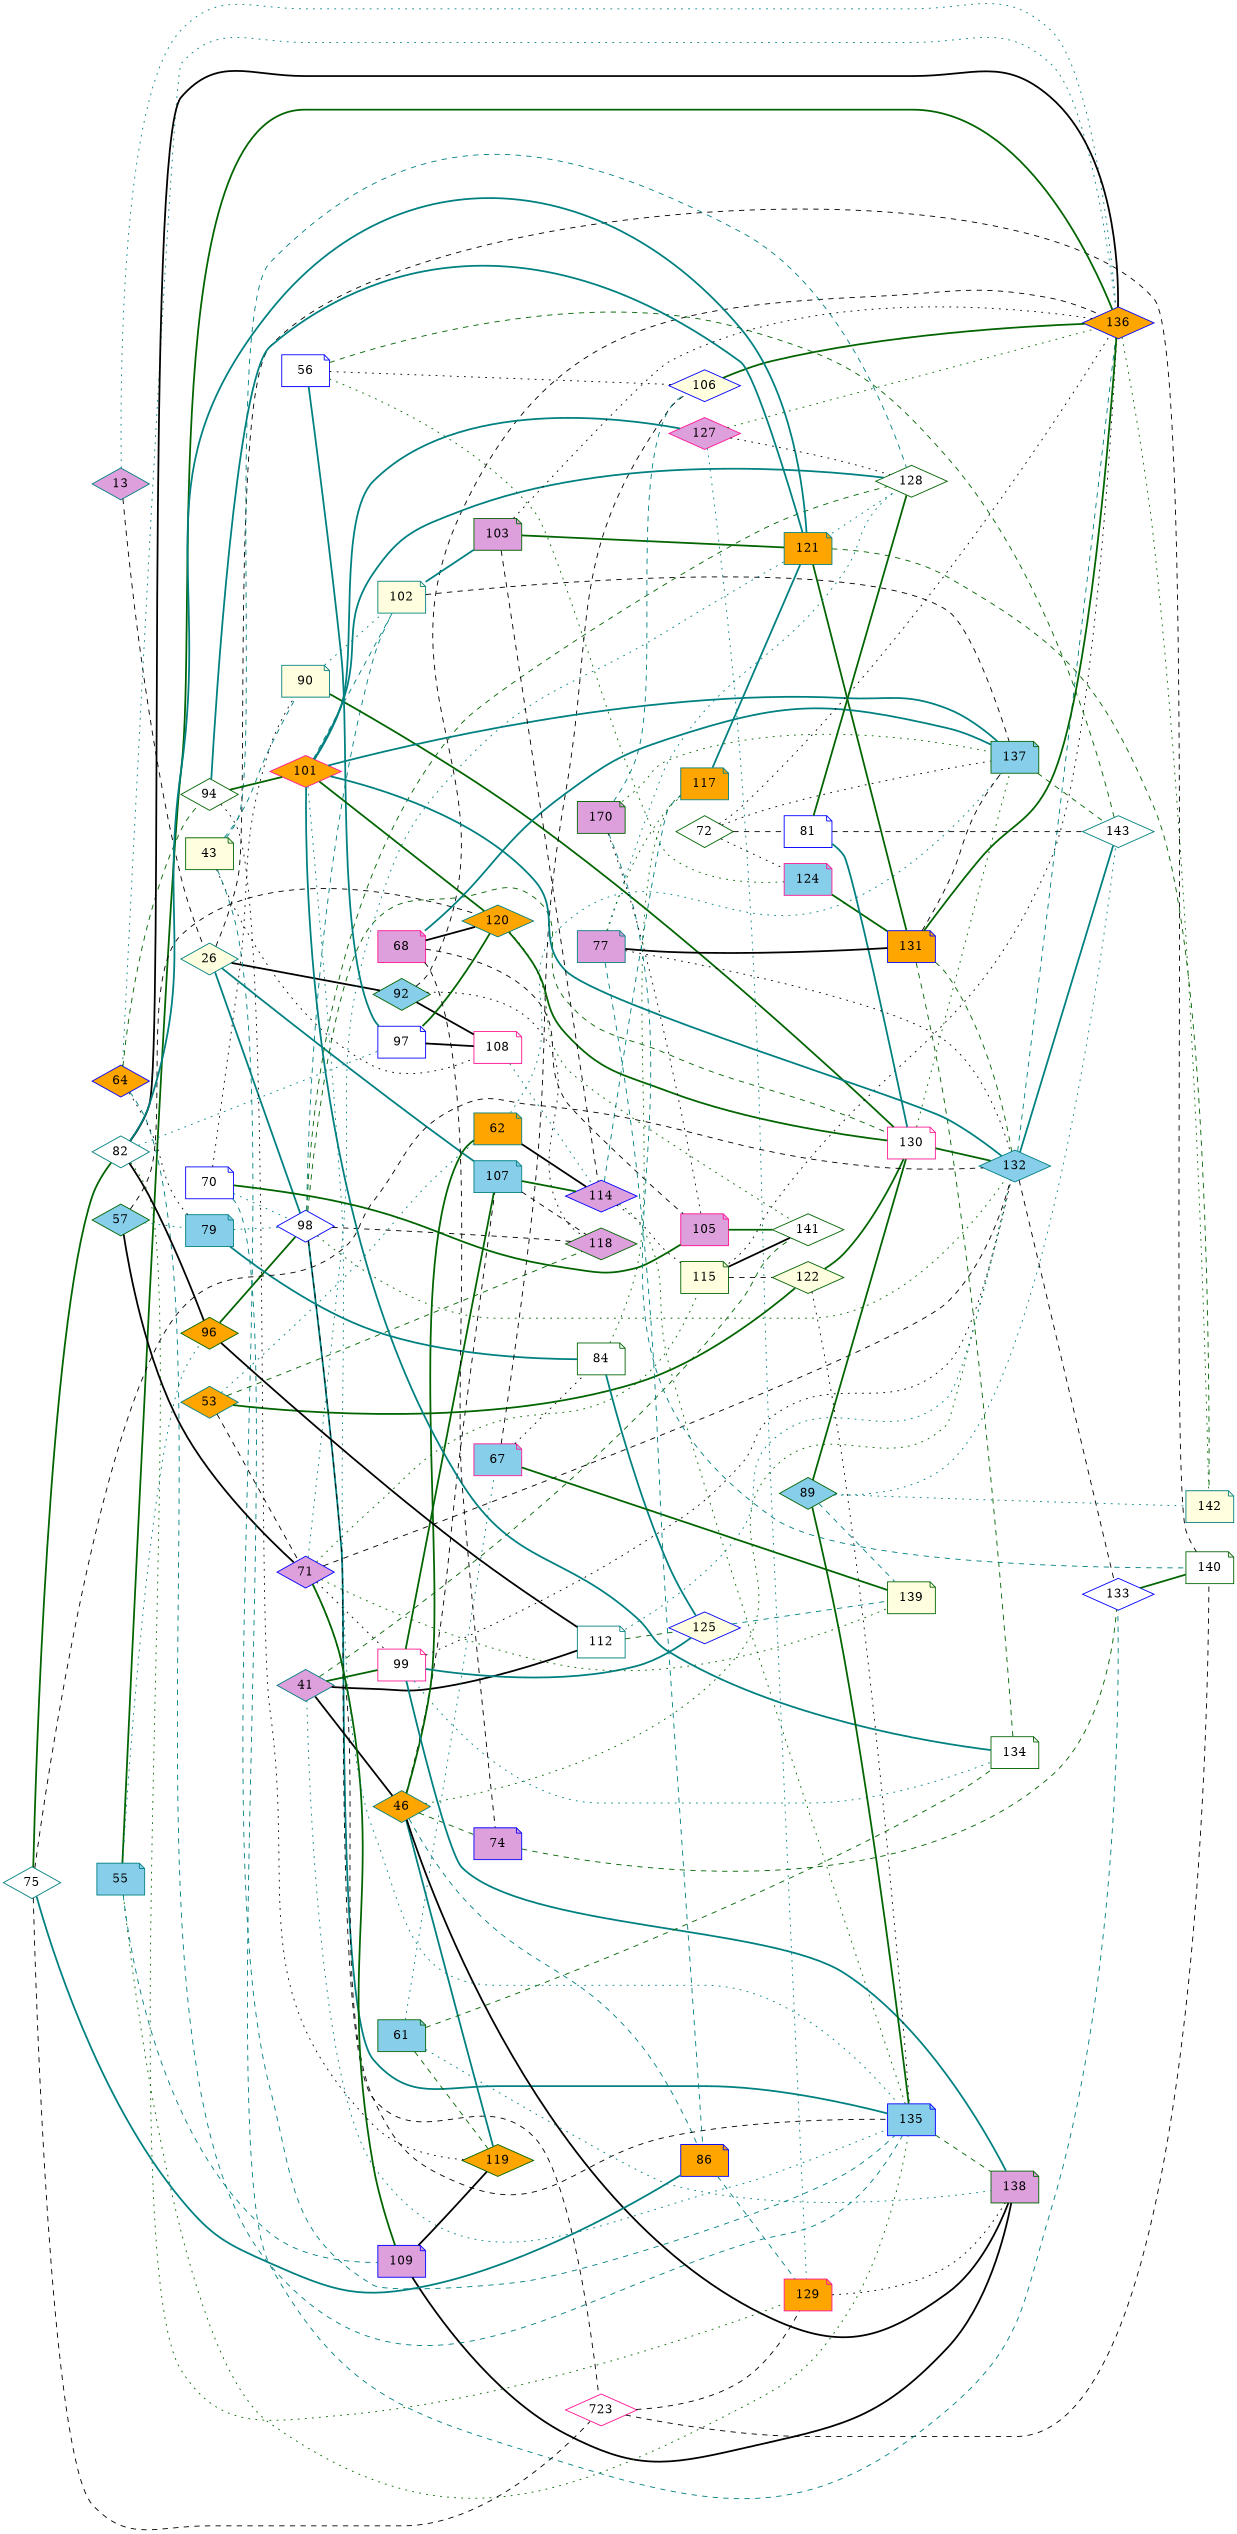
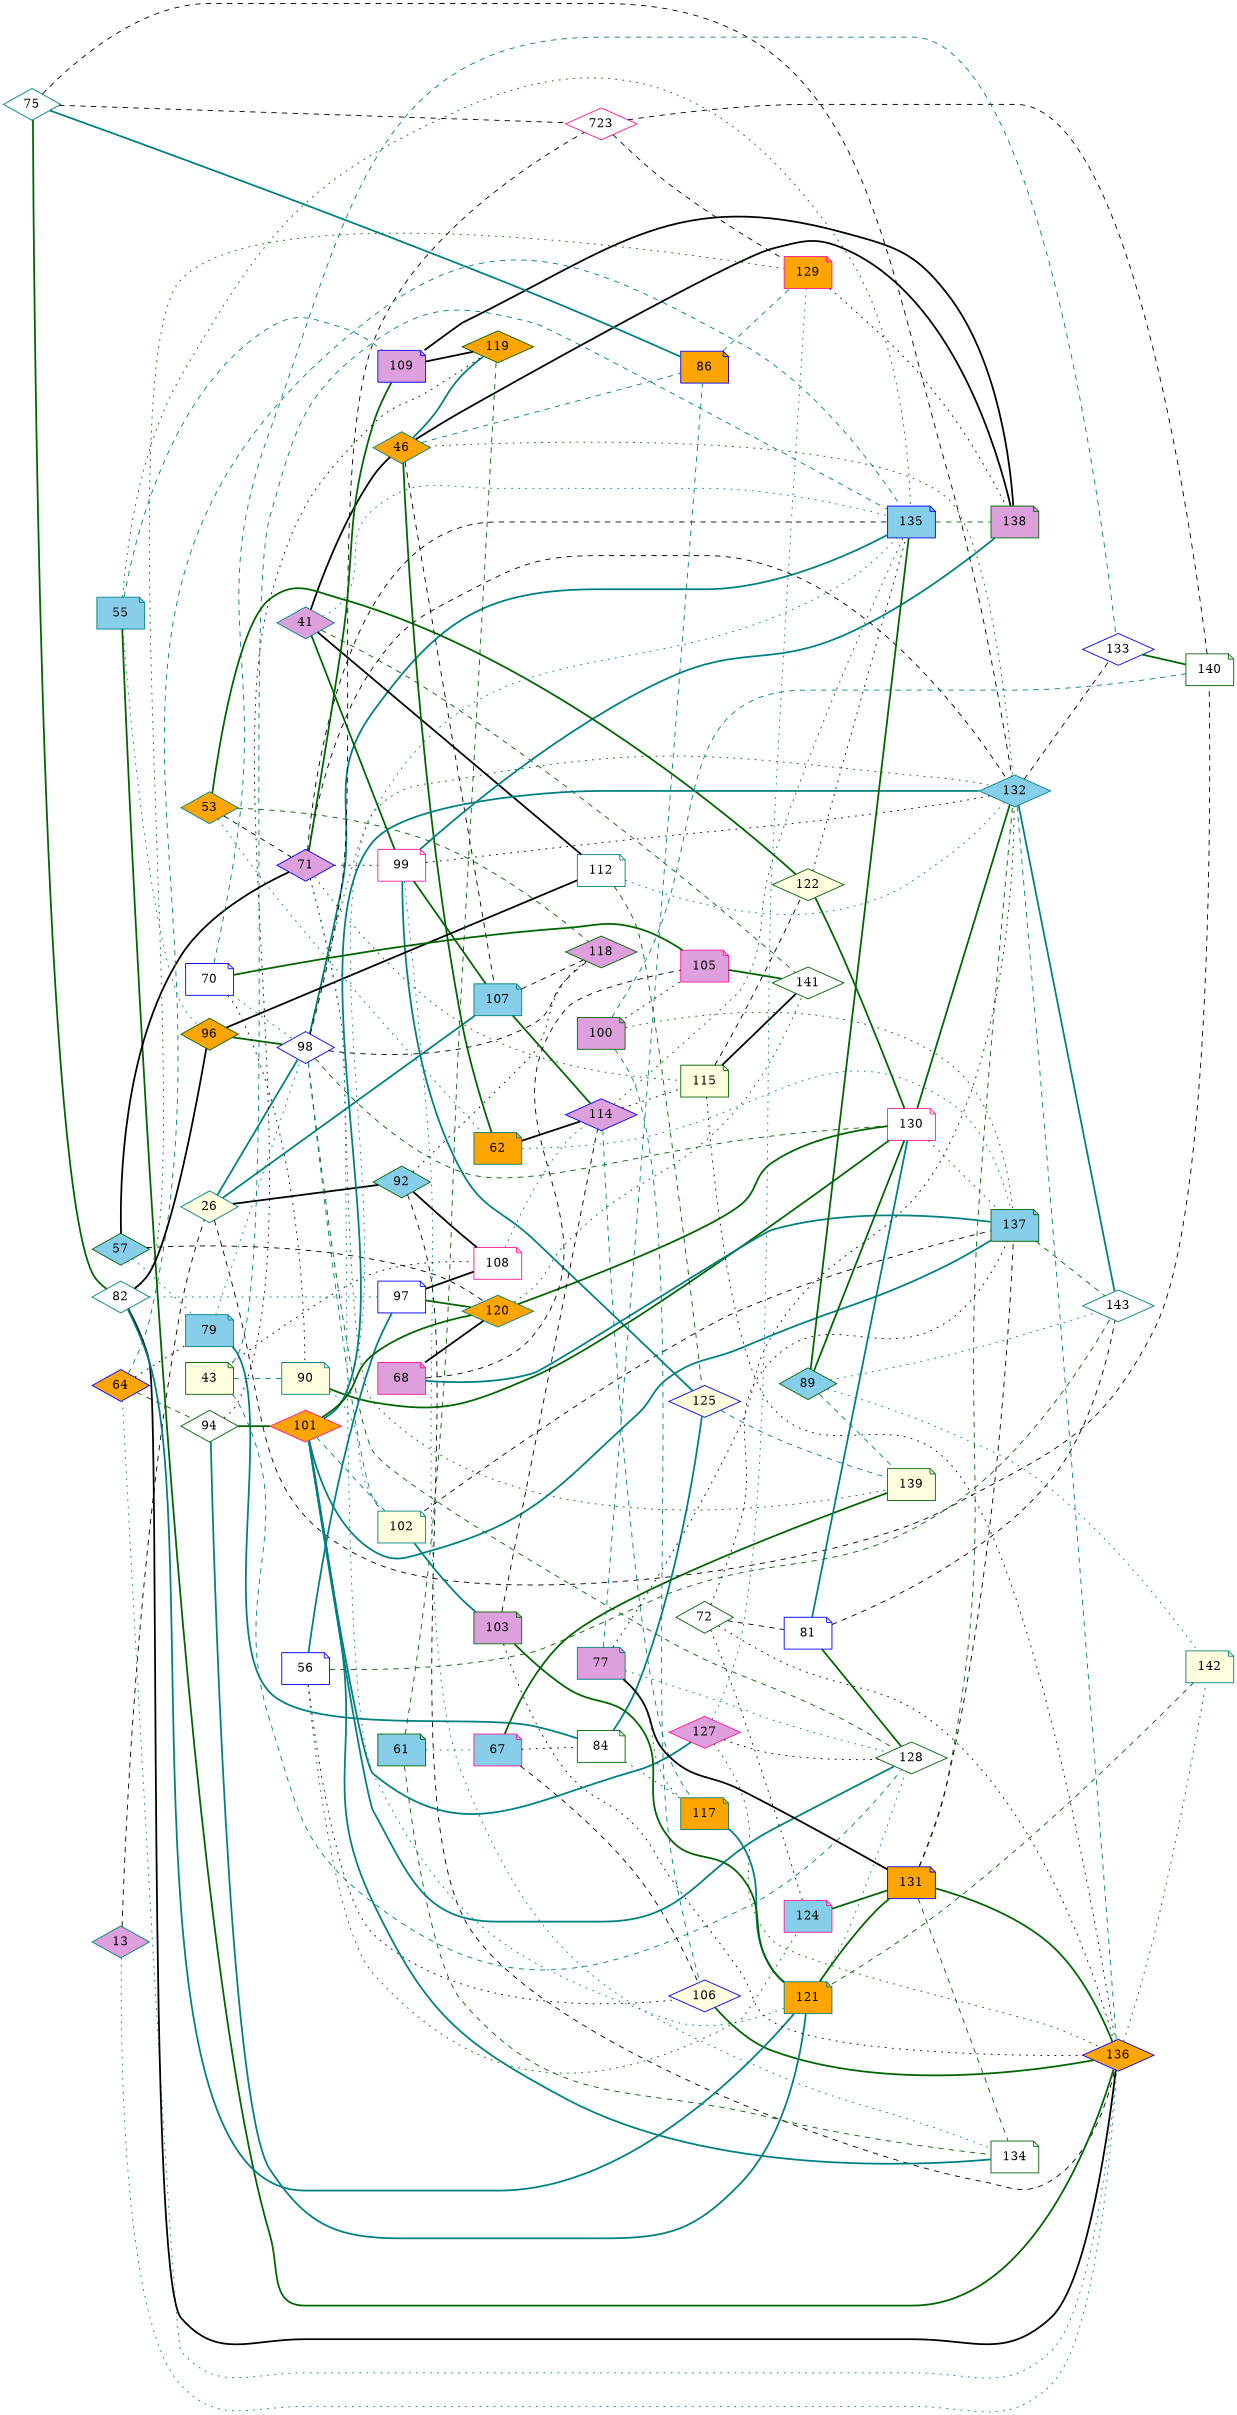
(601, 817) -> (601, 1033)
(498, 1844) -> none
(691, 2189) -> none
